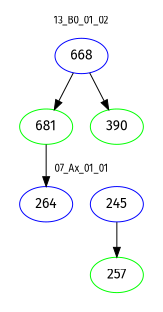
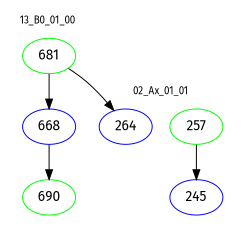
(82, 21) -> (48, 21)
(66, 87) -> (49, 87)
(117, 127) -> (49, 197)
(82, 169) -> (161, 92)
(117, 235) -> (196, 157)
